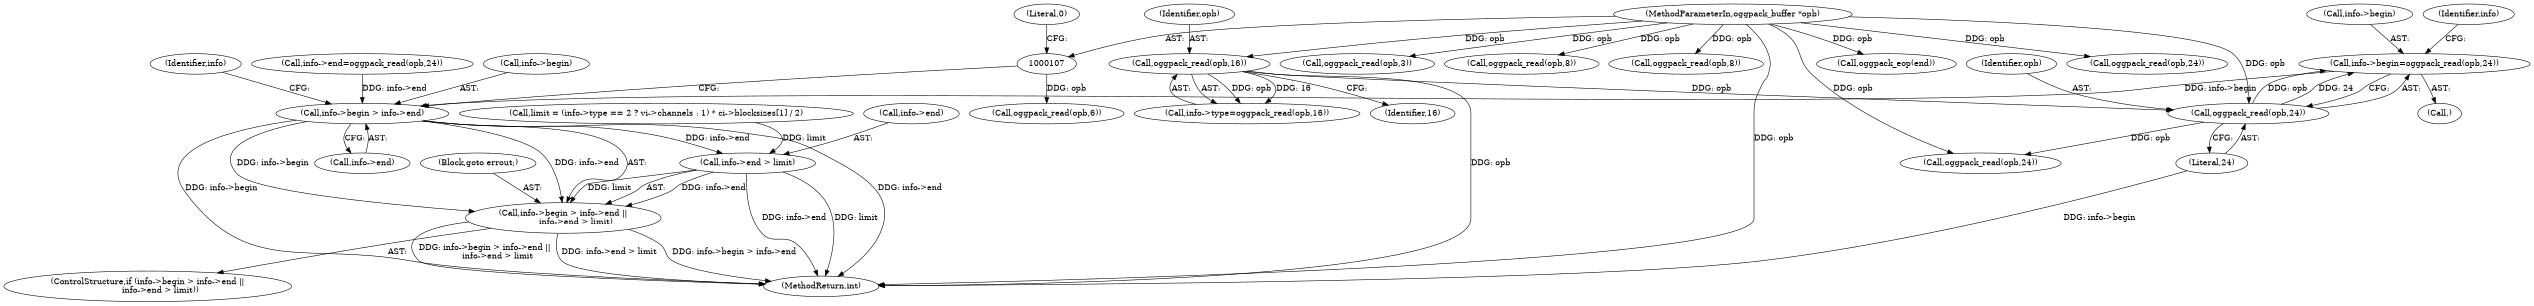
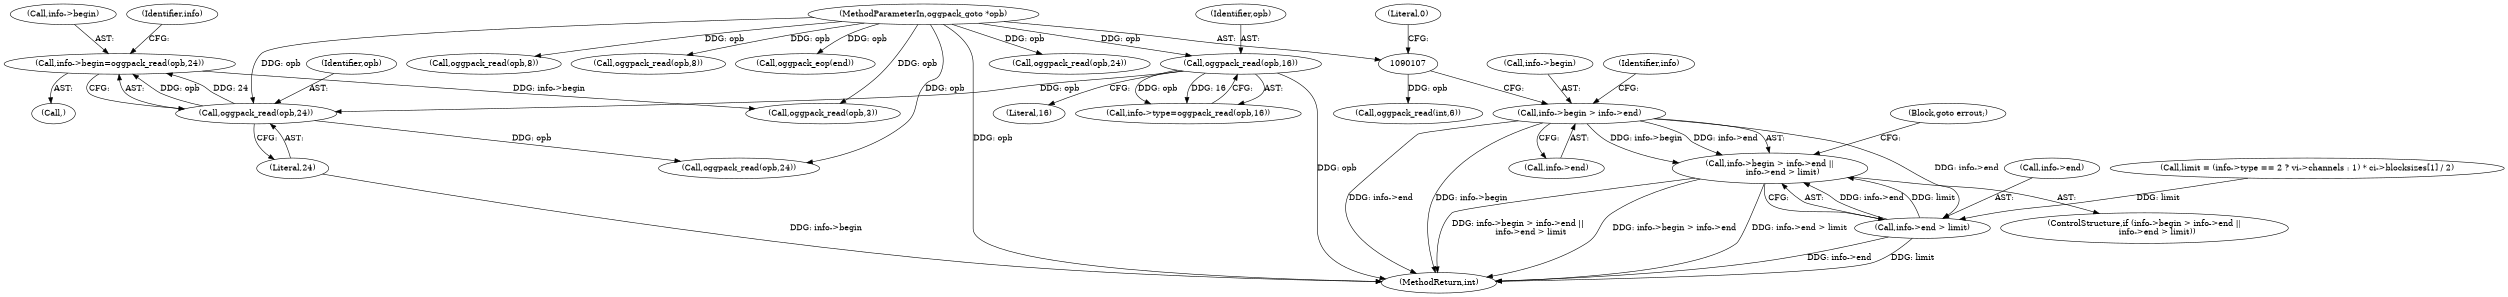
(1733, 14) -> (923, 14)
(362, 64) -> none
(1047, 64) -> (1408, 64)
(1183, 89) -> (1244, 89)
(1381, 98) -> (476, 90)
(1047, 114) -> (1408, 114)
(1413, 114) -> (1029, 114)
(534, 188) -> (1892, 138)
none -> (1813, 212)
